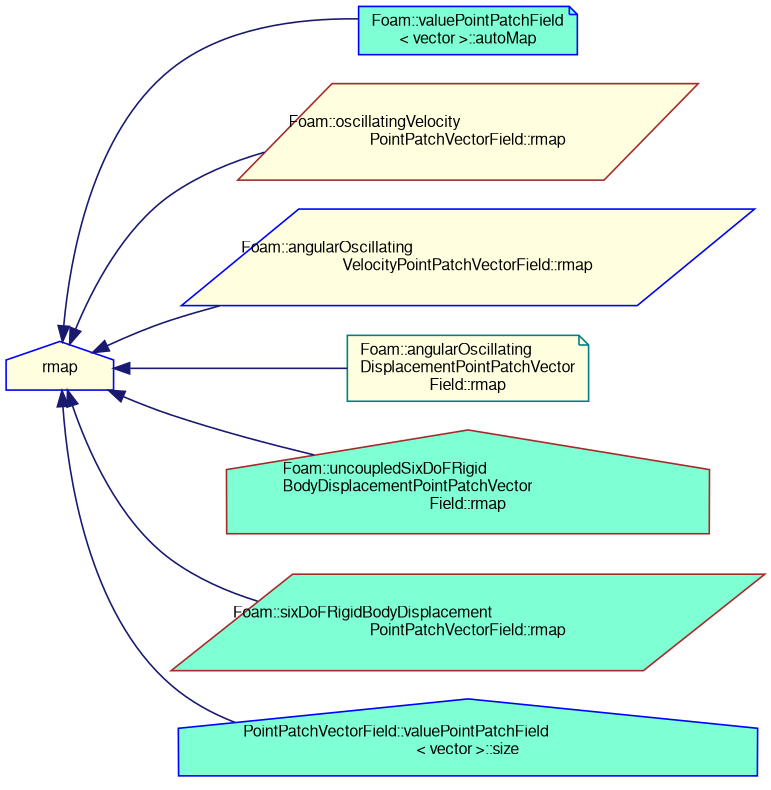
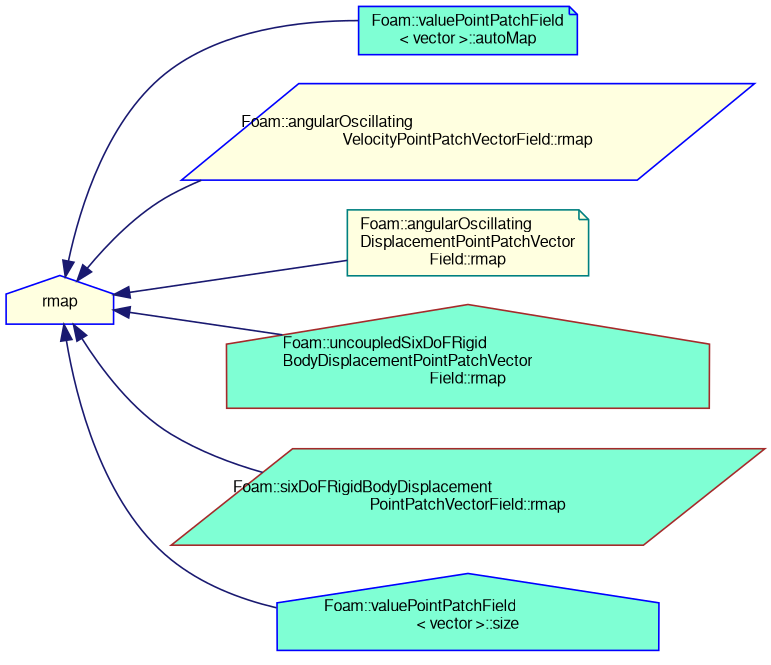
(468, 132) -> none
(468, 741) -> (468, 616)
